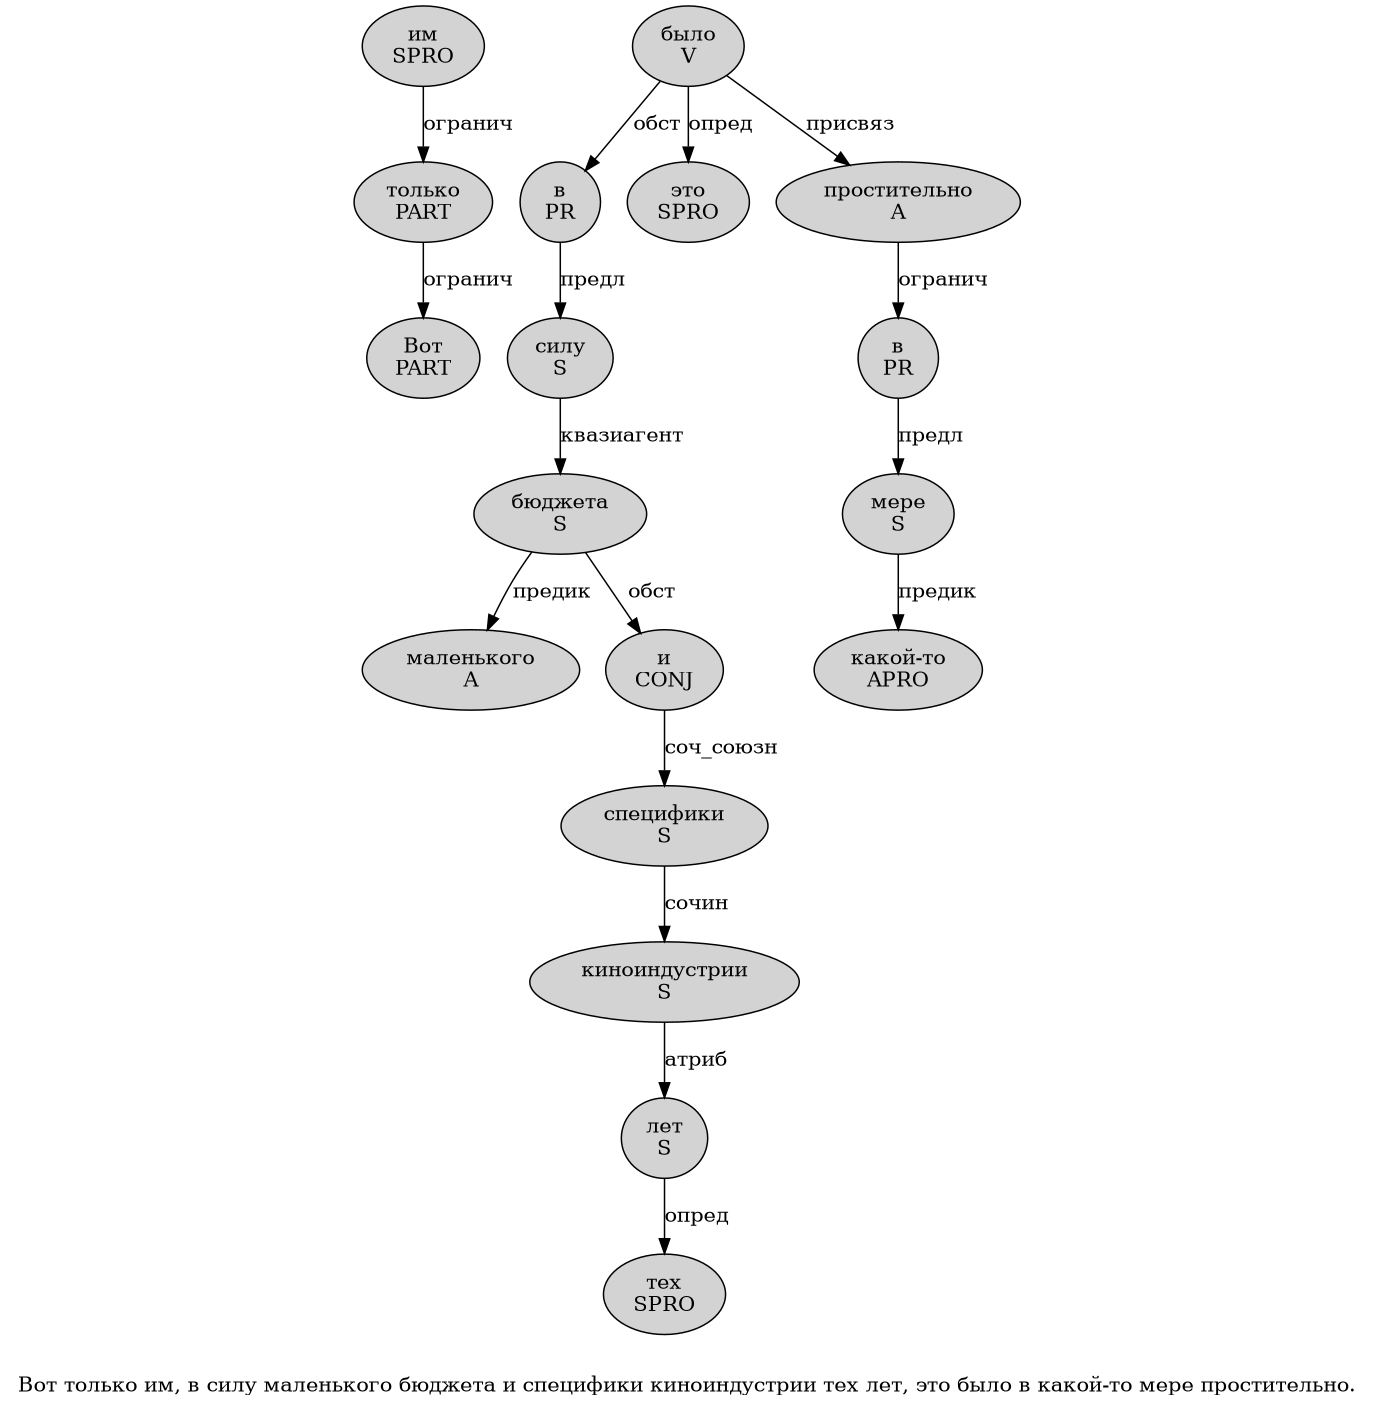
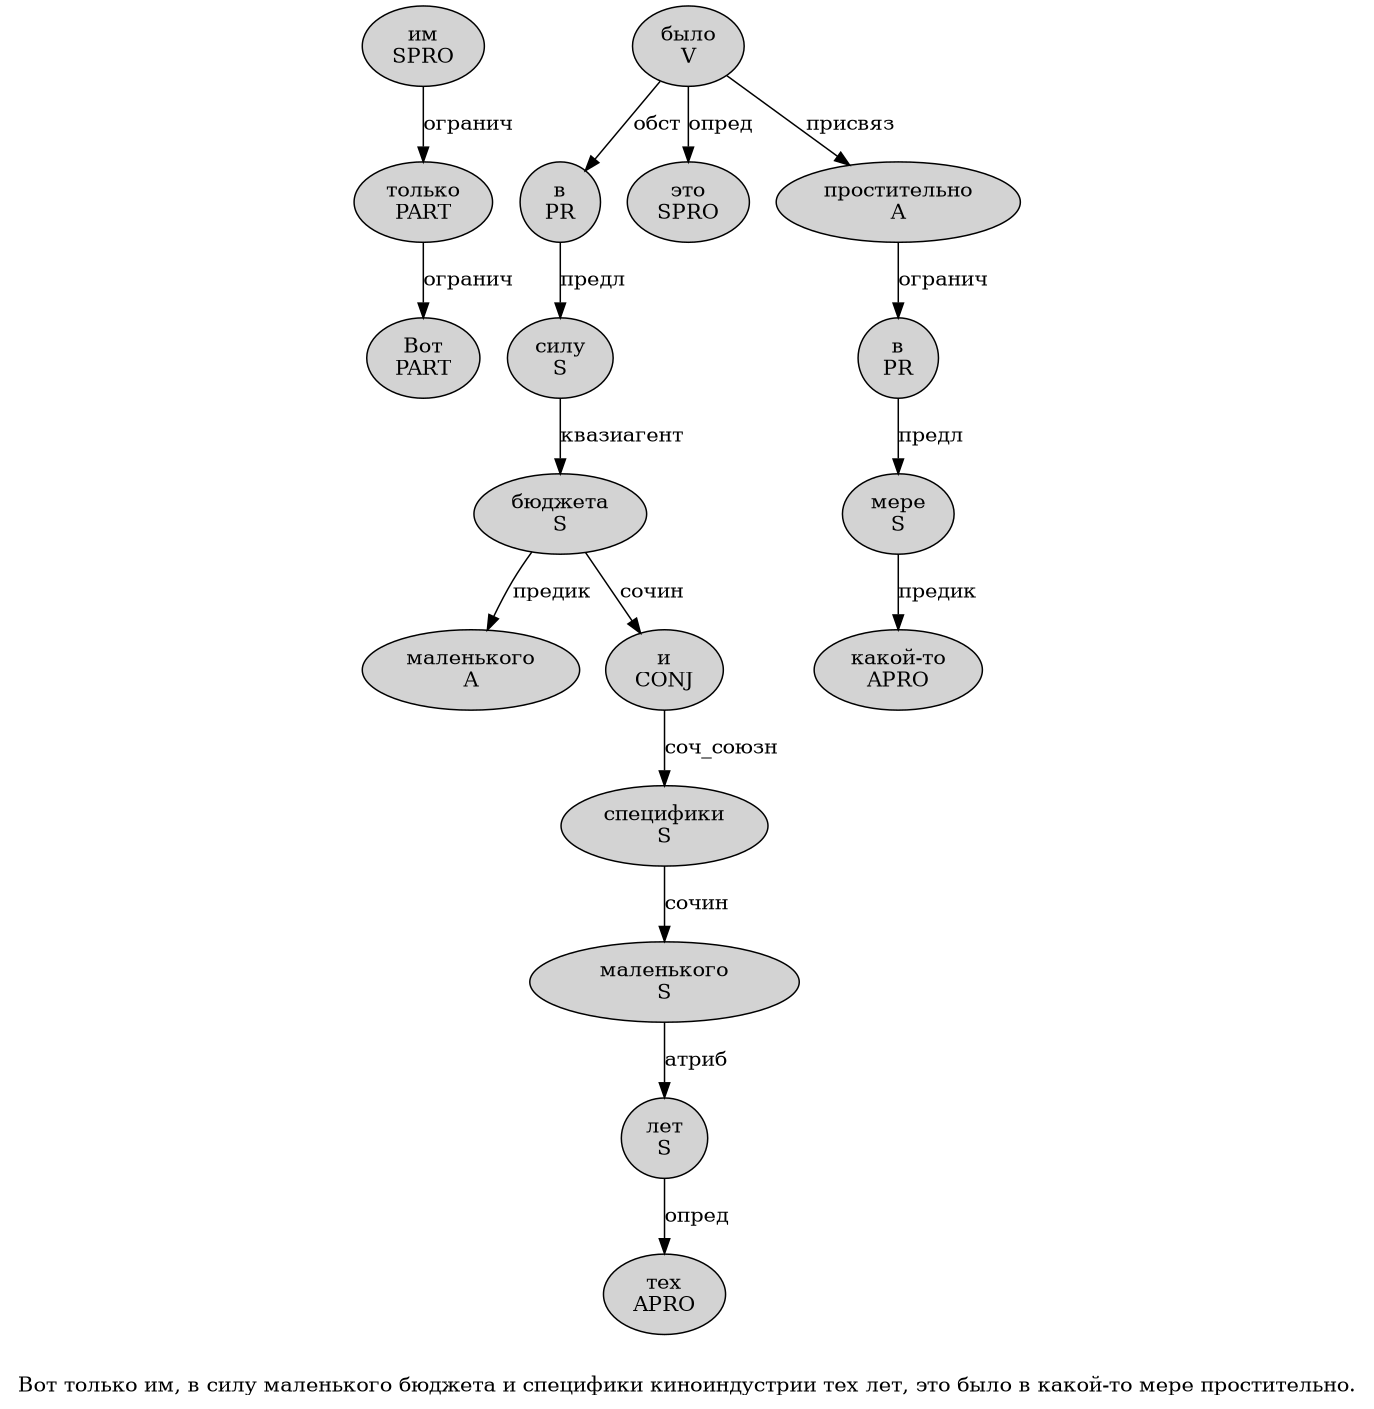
(652, 592) -> (652, 592)
(665, 982) -> (665, 982)
(665, 1294) -> (665, 1294)
